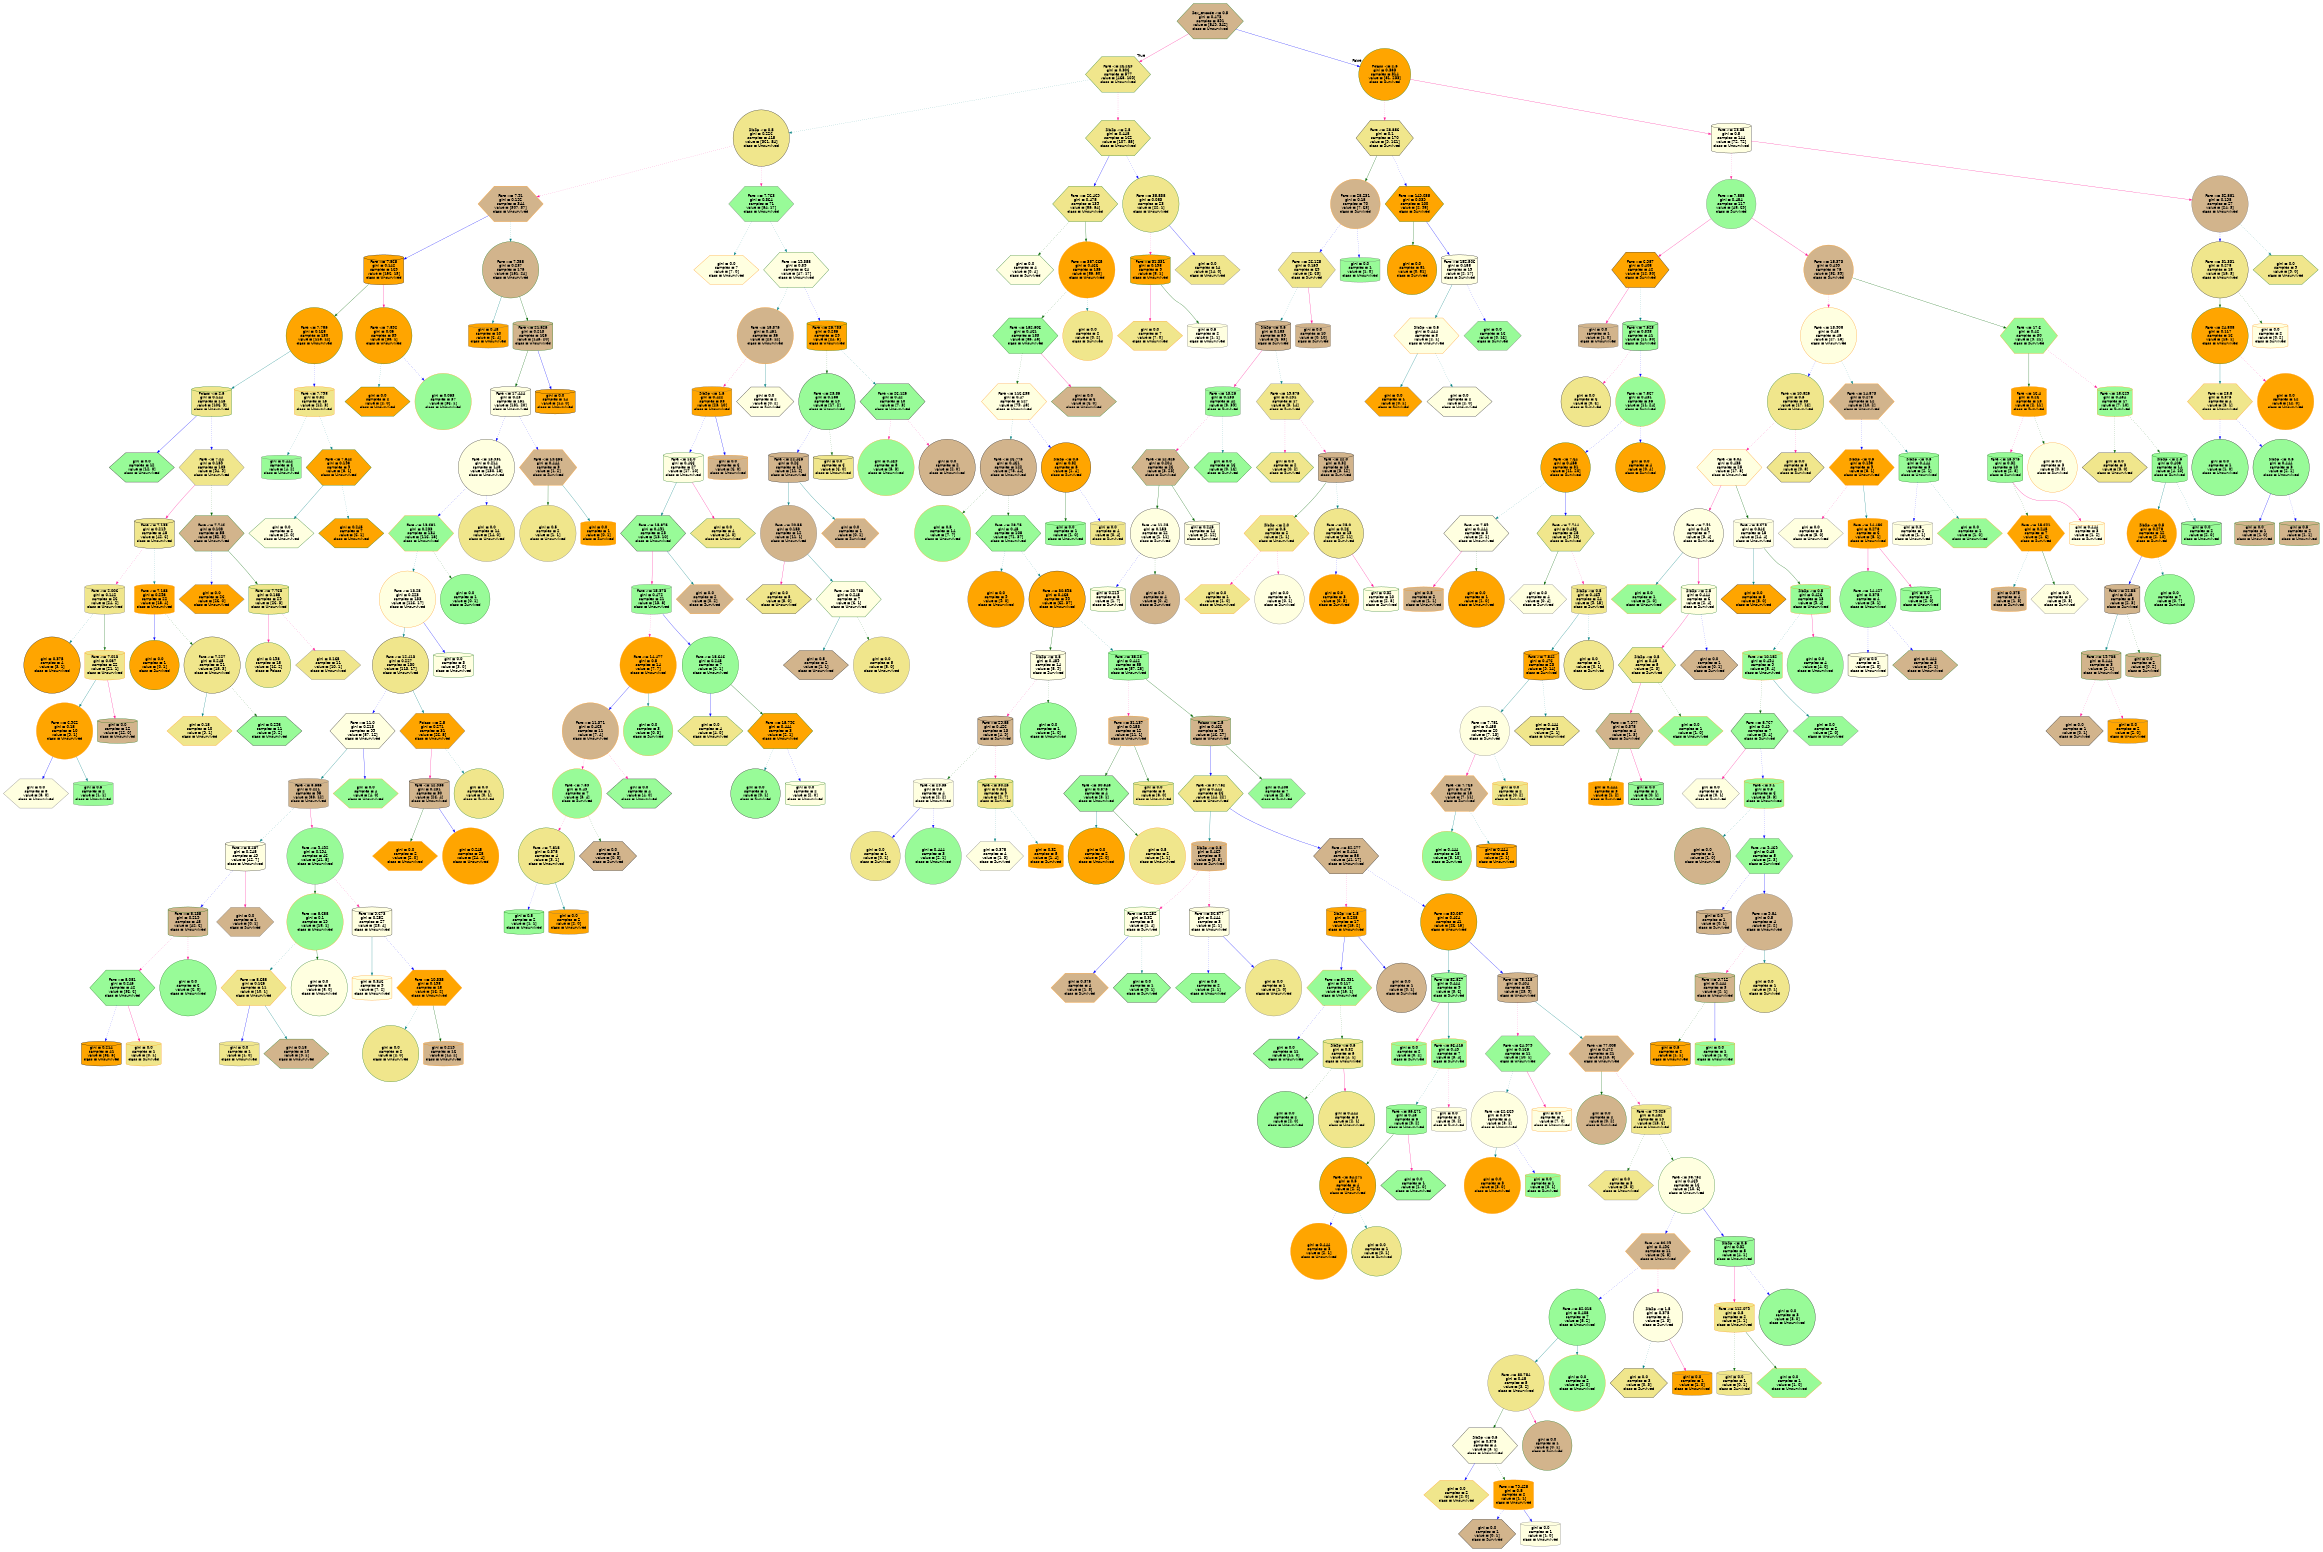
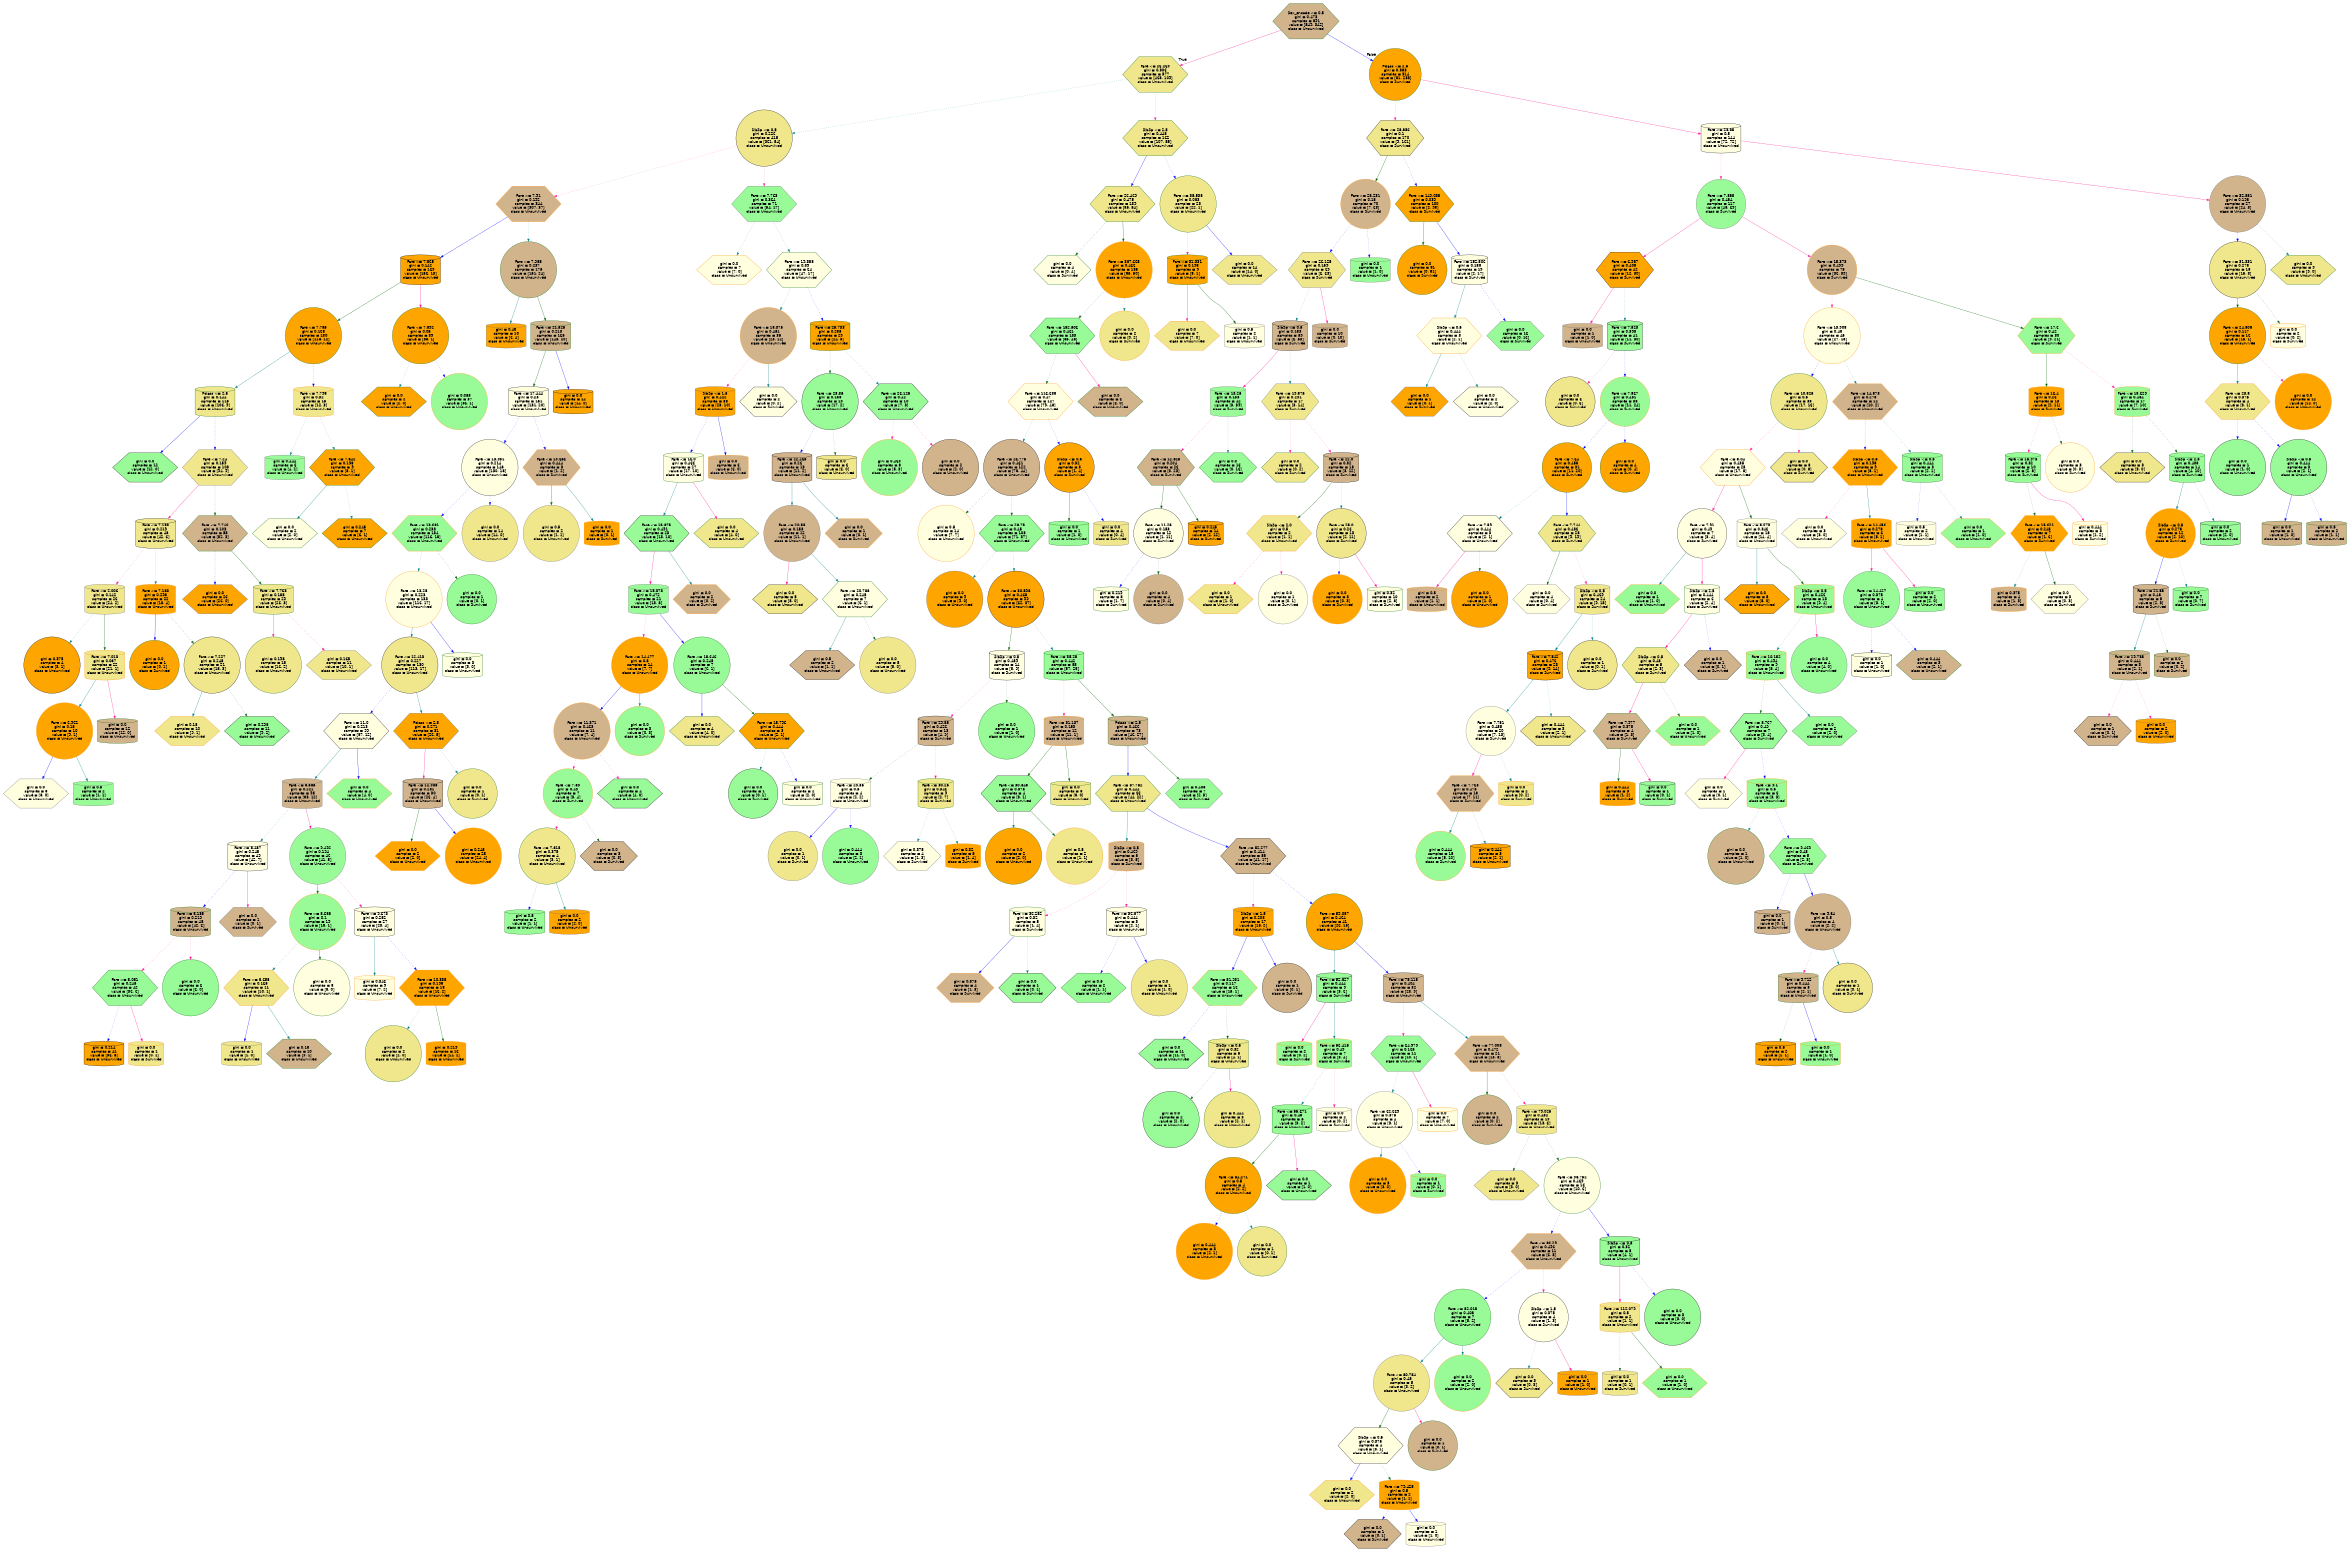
(943, 533) -> (946, 533)
(1202, 533) -> (1206, 533)
(2170, 599) -> (2191, 599)
(268, 665) -> (273, 665)
(443, 1054) -> (446, 1054)
